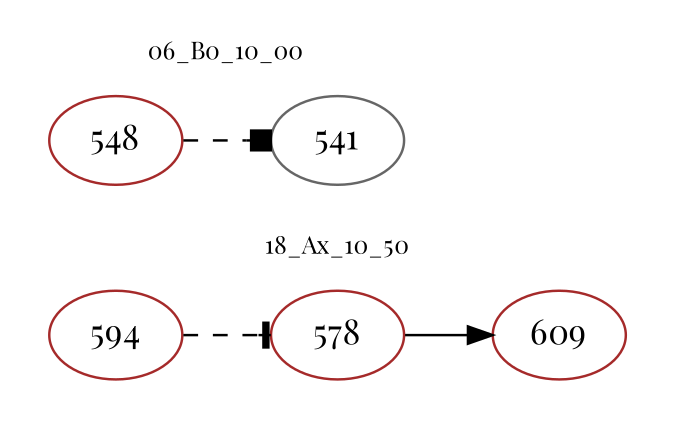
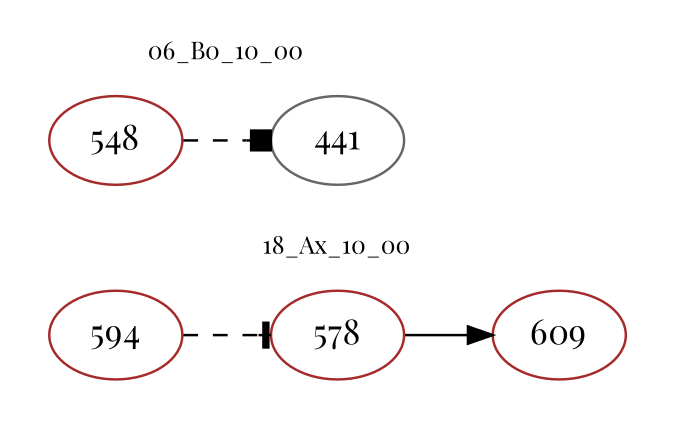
(338, 140) -> (338, 140)
(338, 248) -> (338, 248)
